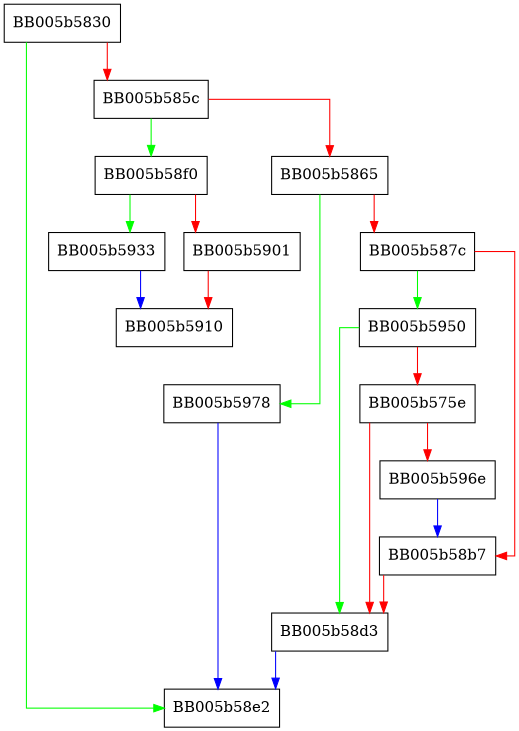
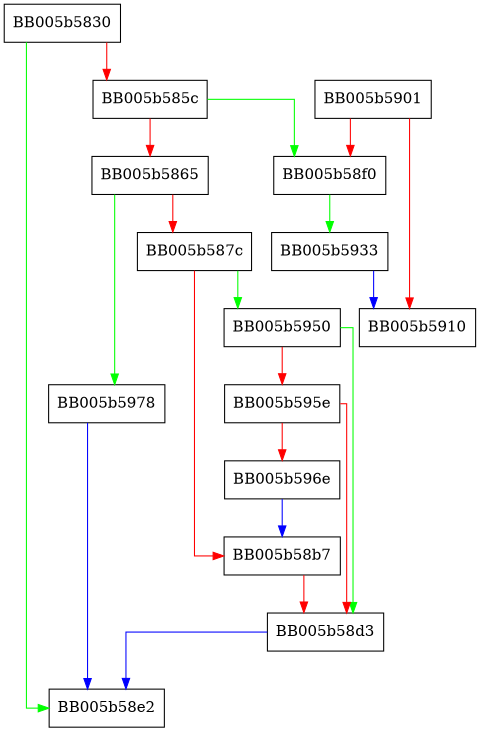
(196, 208) -> (350, 132)
(417, 404) -> (282, 404)
